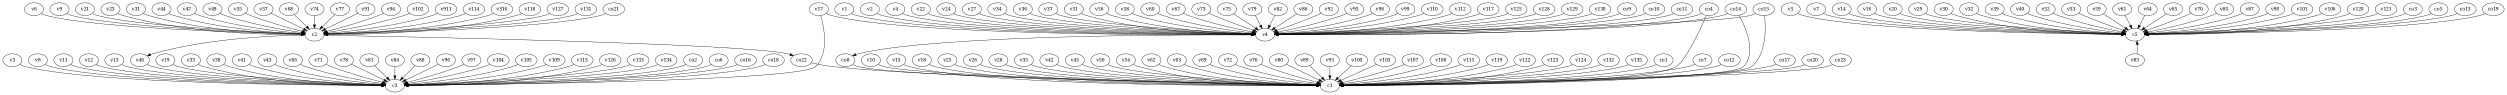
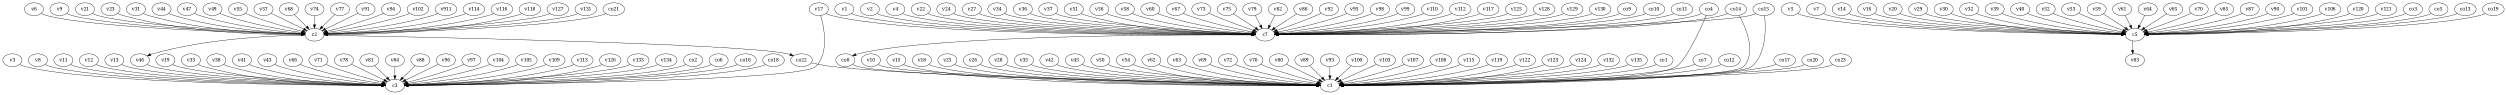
(502, 9) -> (502, 9)
(1265, 35) -> (1265, 35)
(2137, 49) -> (2133, 46)
